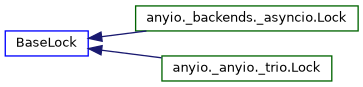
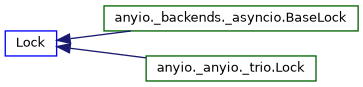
(247, 18) -> (231, 18)
(47, 43) -> (31, 43)
